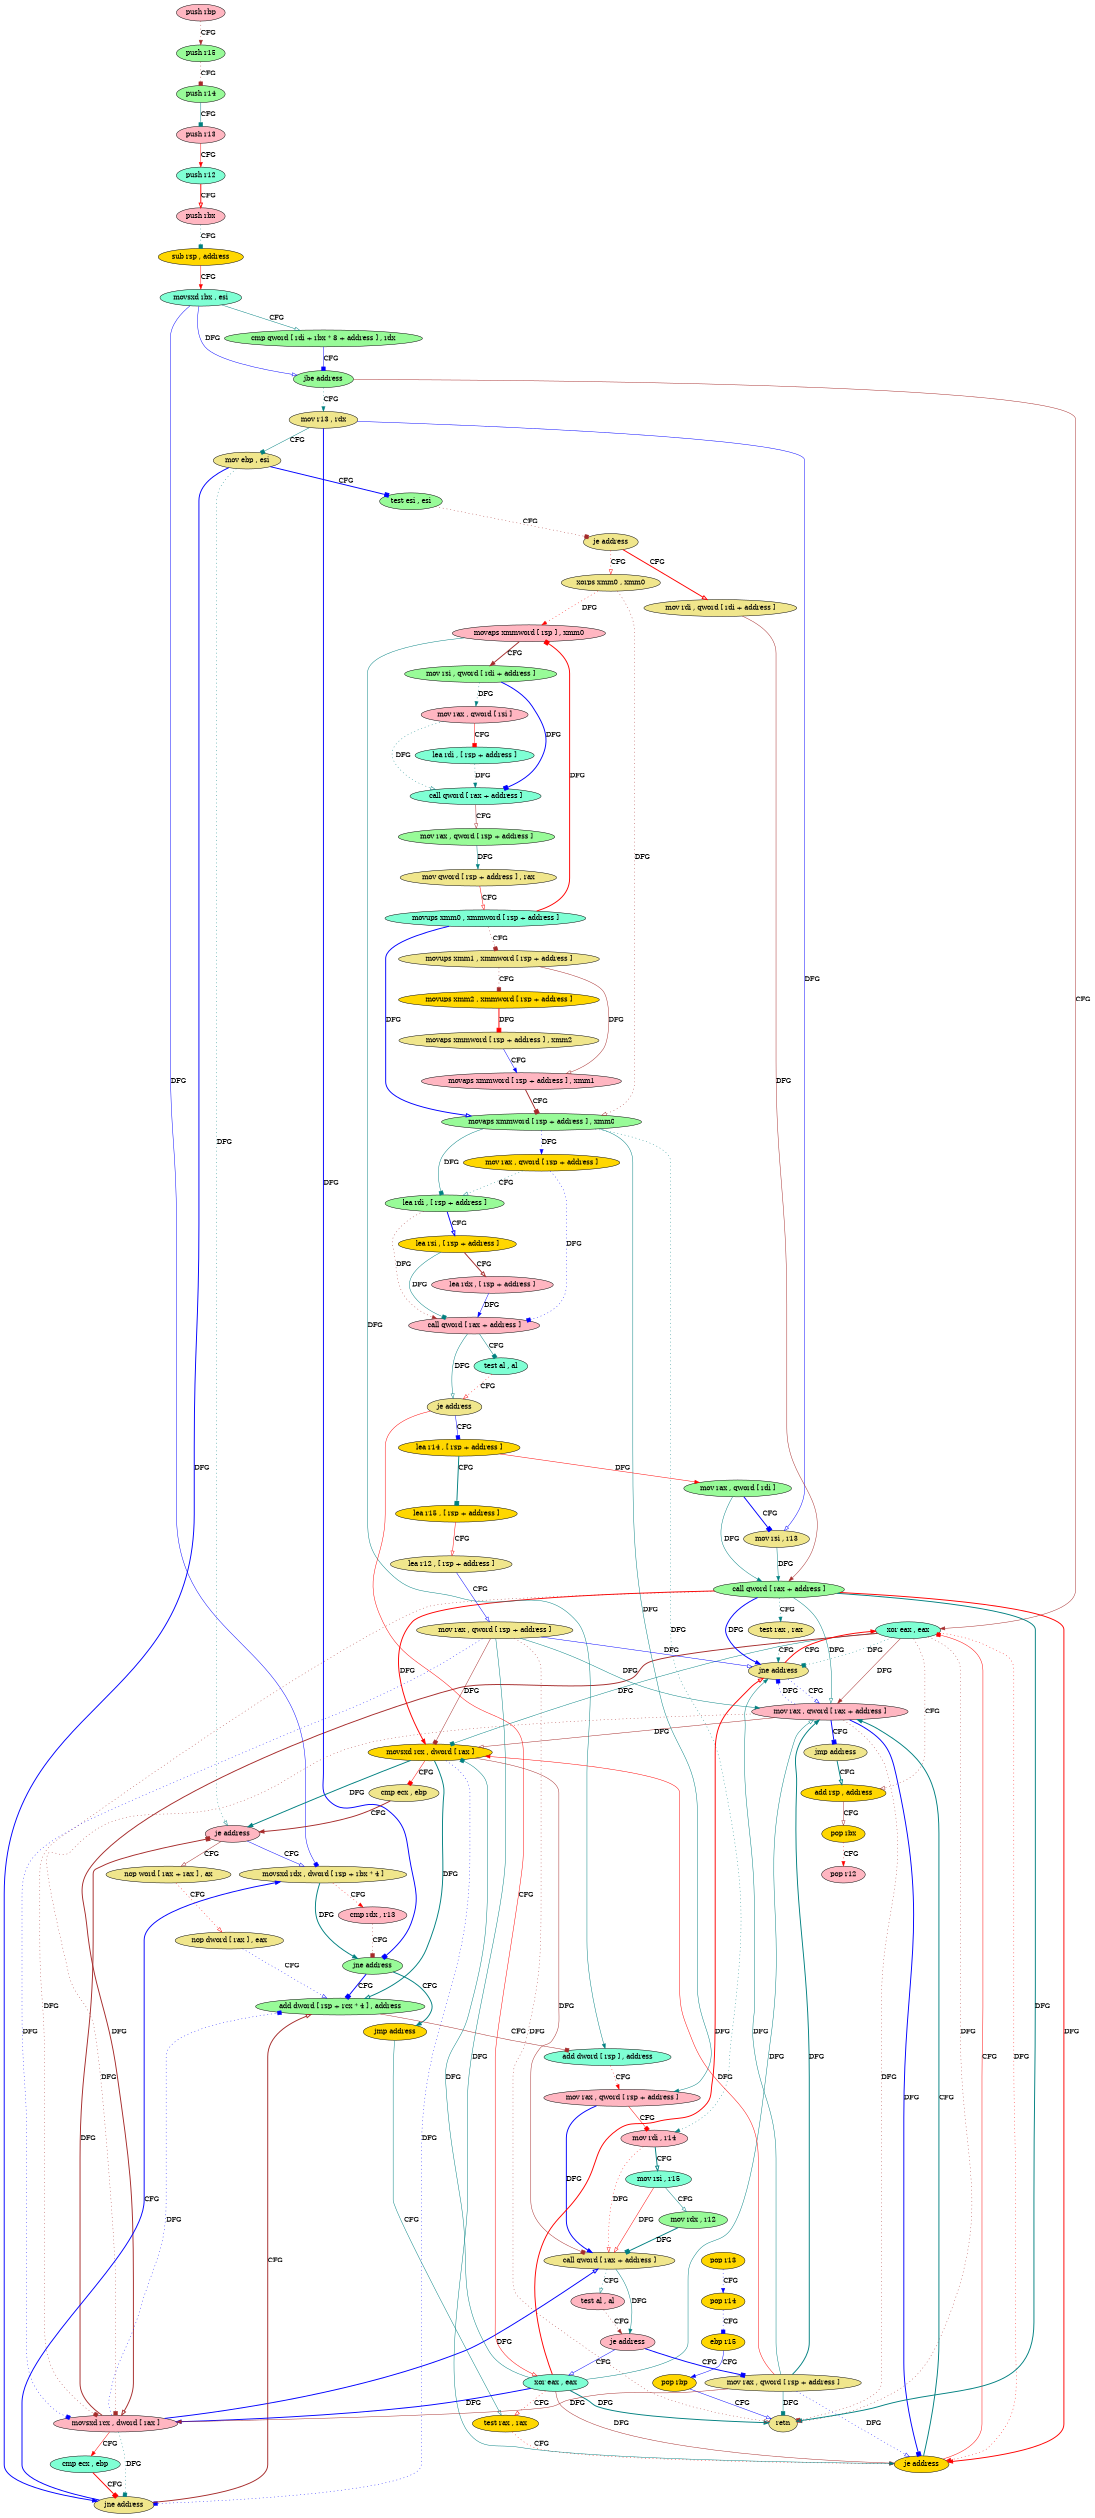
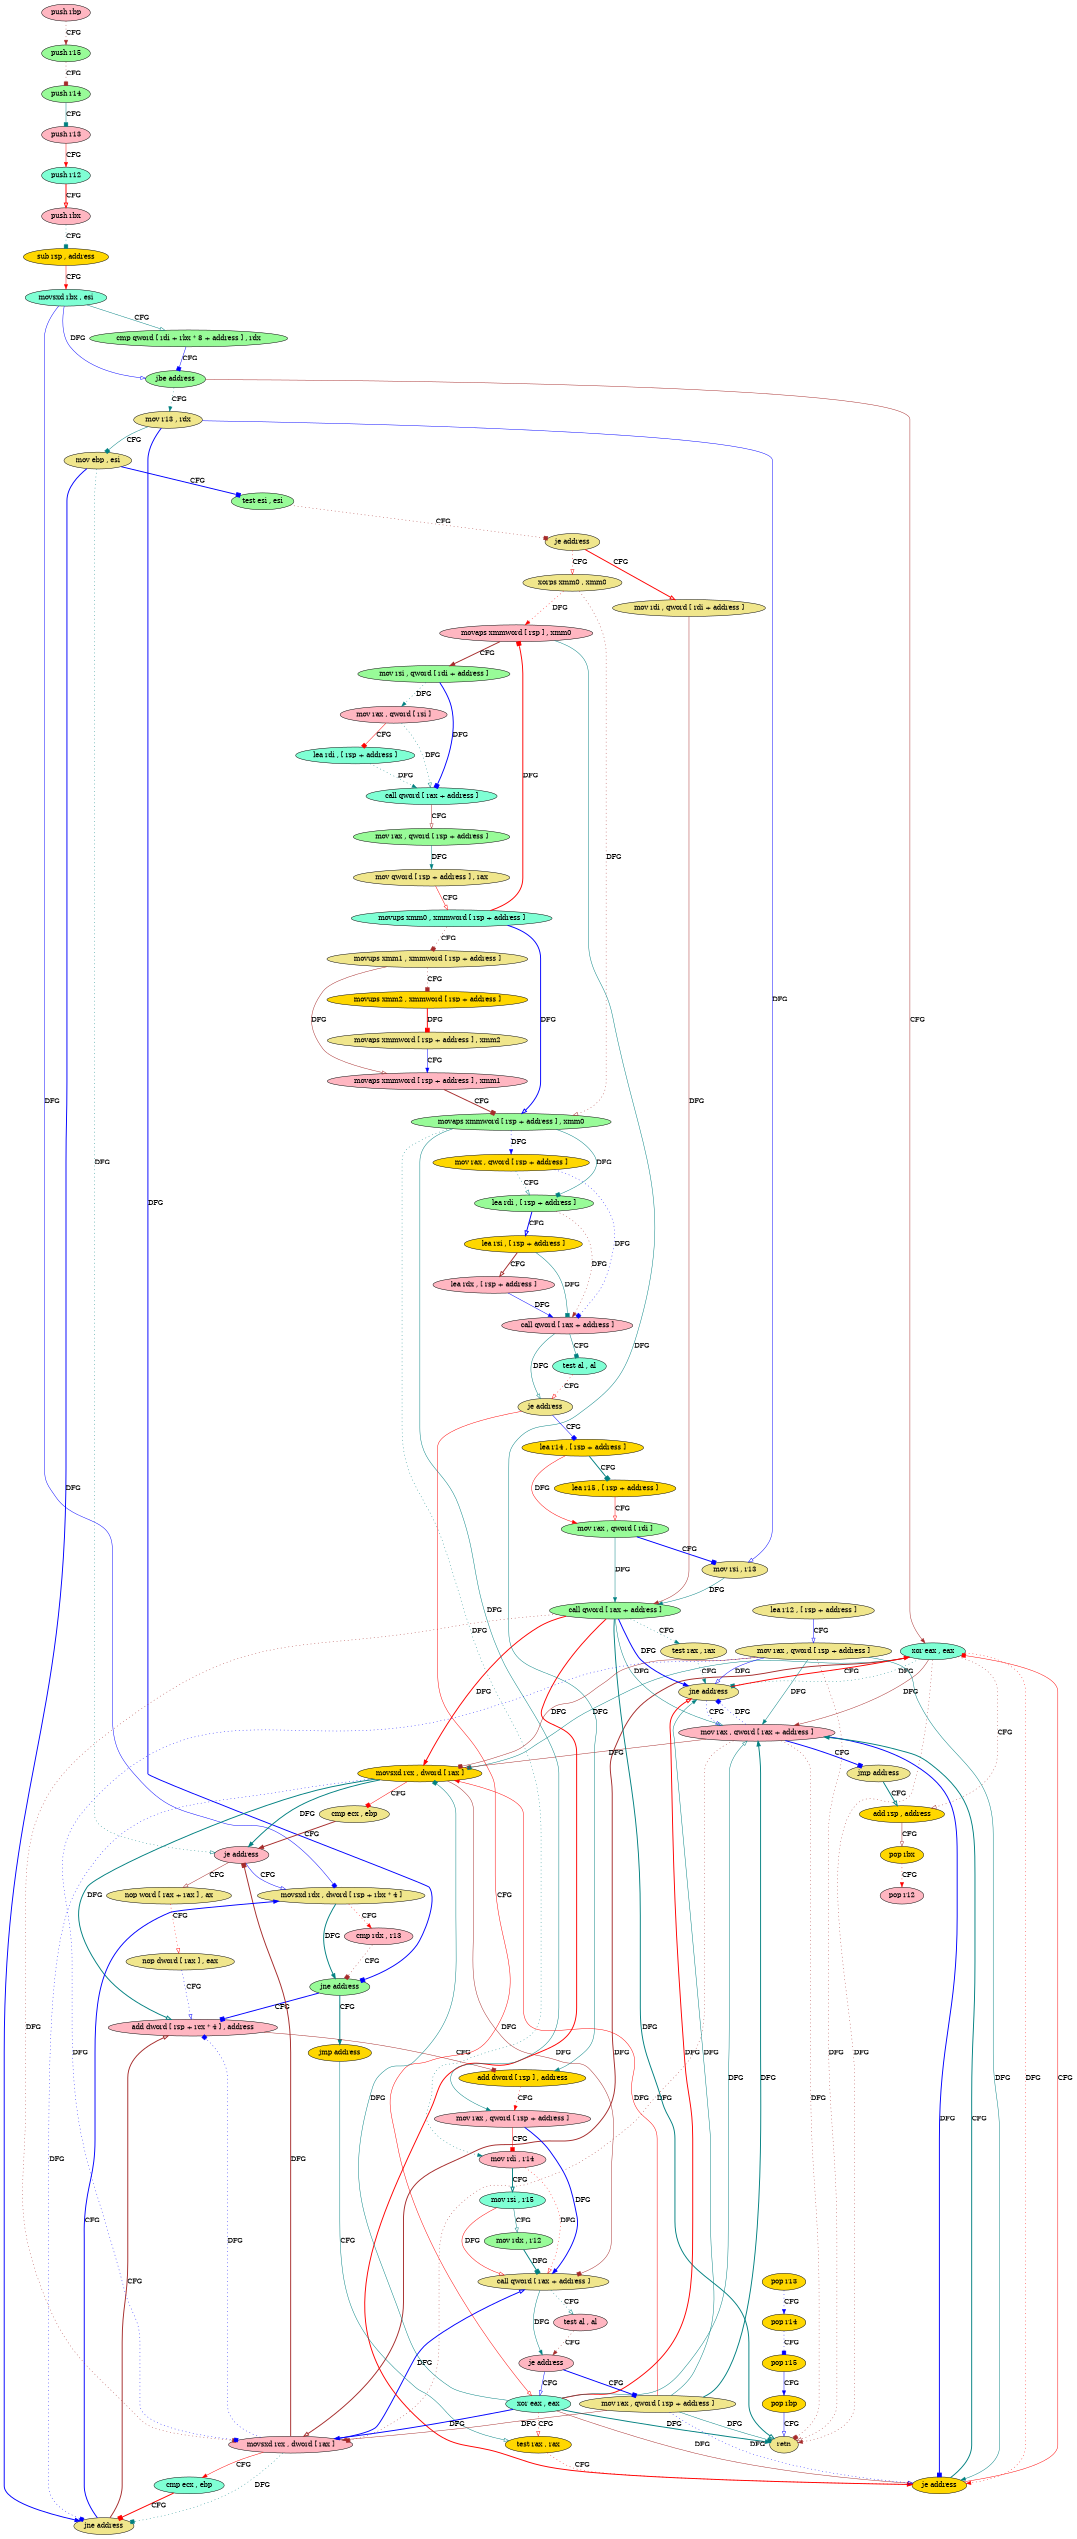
(454, 1537) -> (615, 1506)
(340, 2007) -> (193, 2028)
(608, 2057) -> (522, 2078)
(723, 2342) -> (784, 2363)
